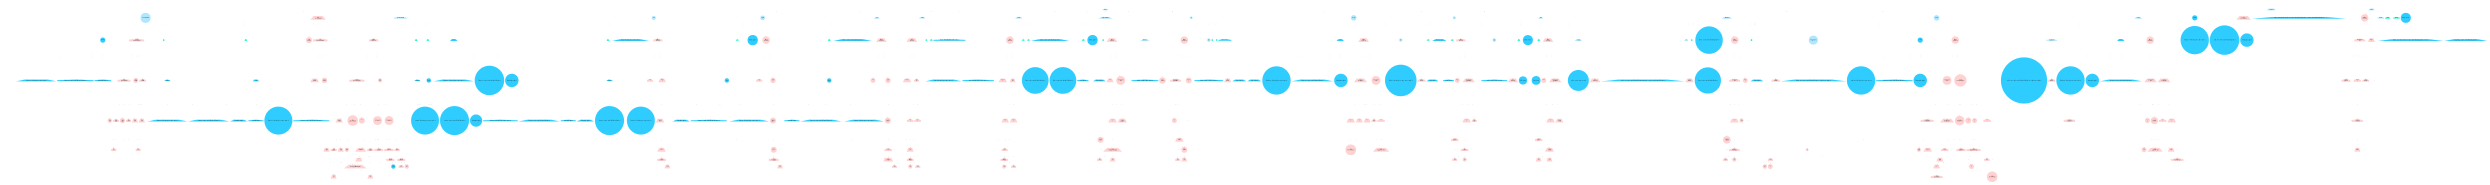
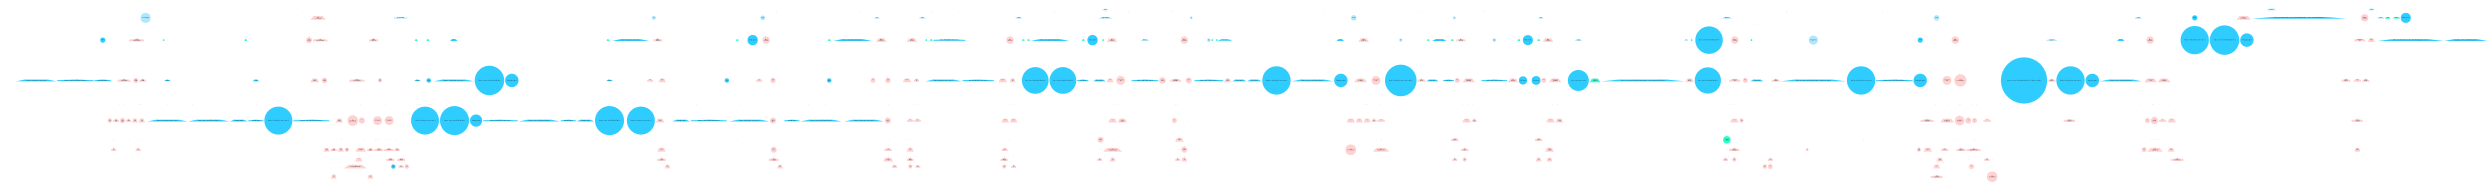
(1595, 80) -> (1595, 80)
(1727, 140) -> (1727, 140)
